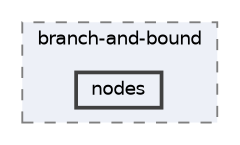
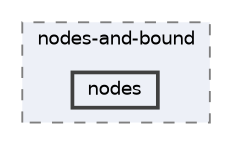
(120, 40) -> (116, 40)
